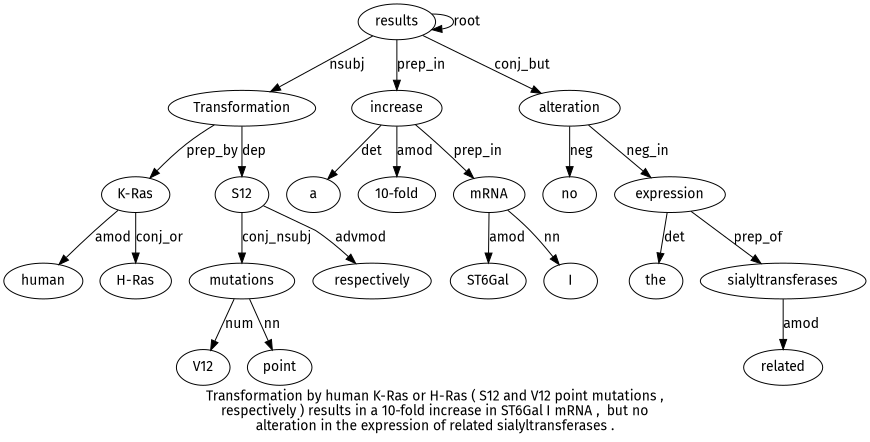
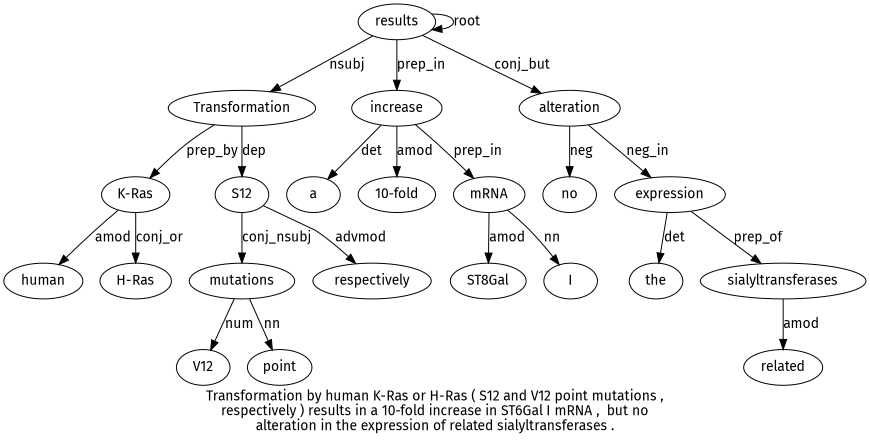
(488, 281) -> (488, 281)
